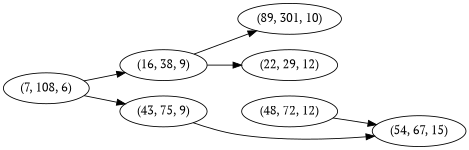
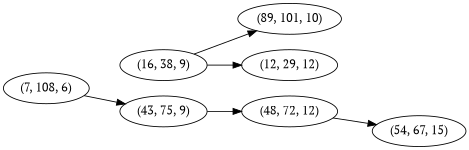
(290, 19) -> (290, 19)
(290, 65) -> (290, 65)
(100, 78) -> none
(279, 138) -> (220, 111)
